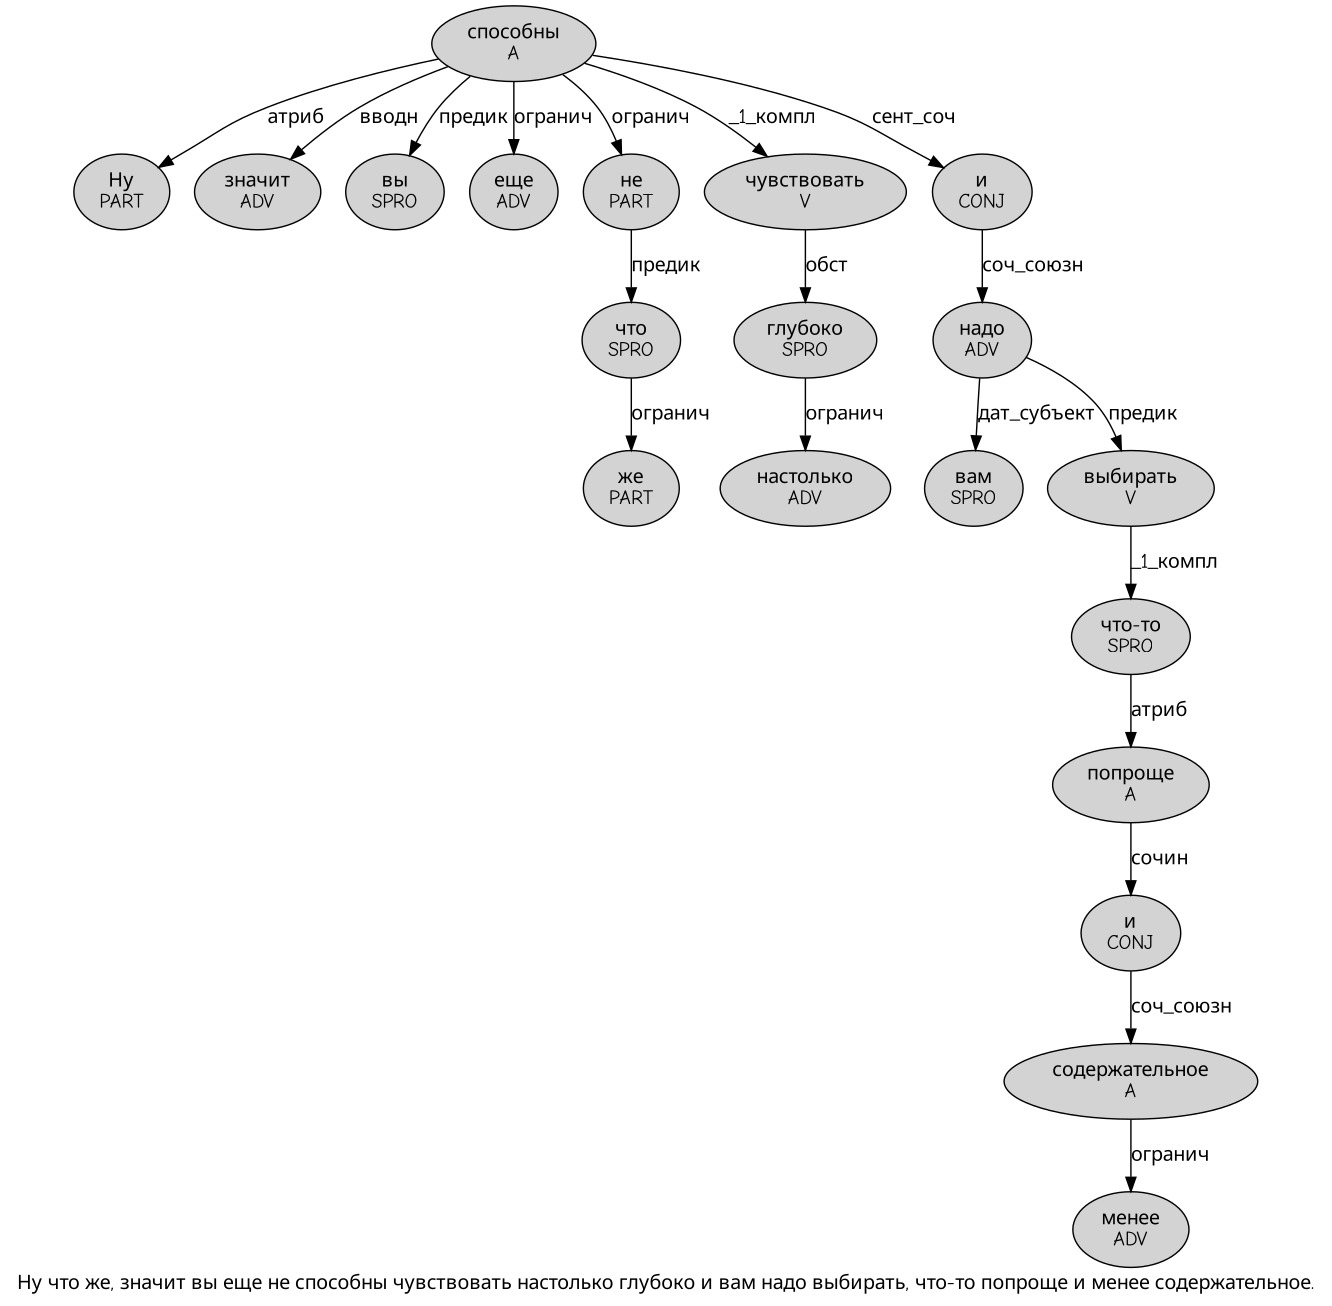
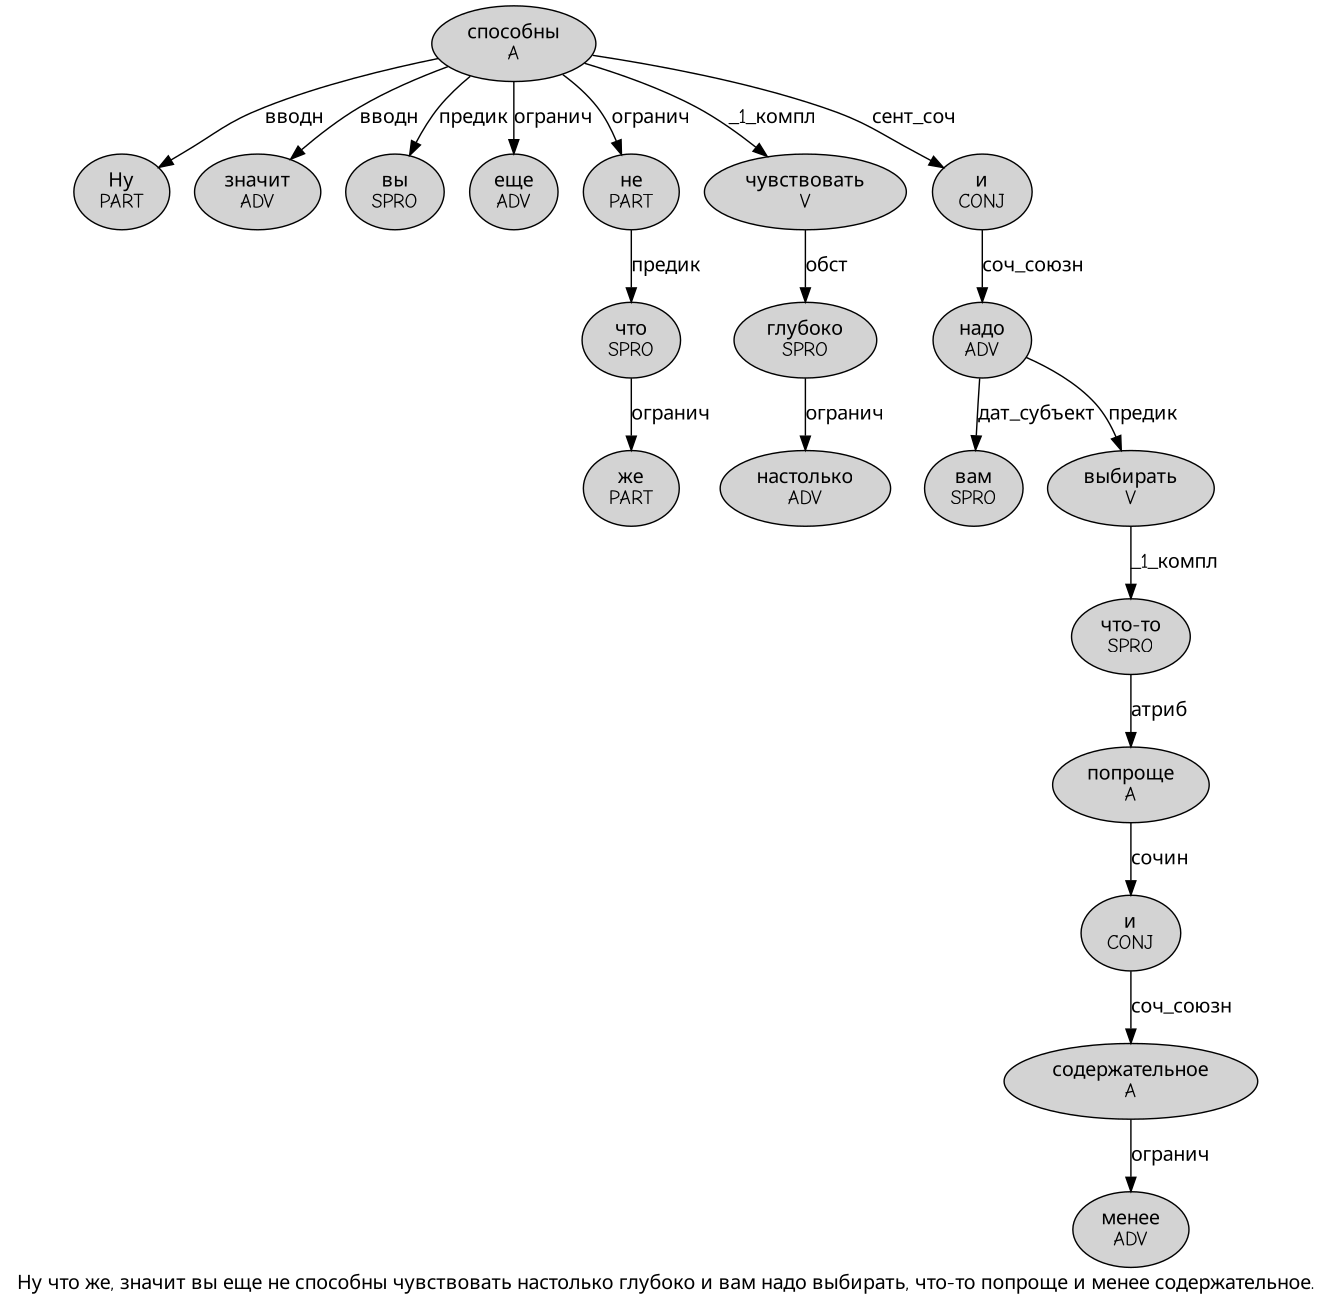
(296, 118) -> (294, 118)
